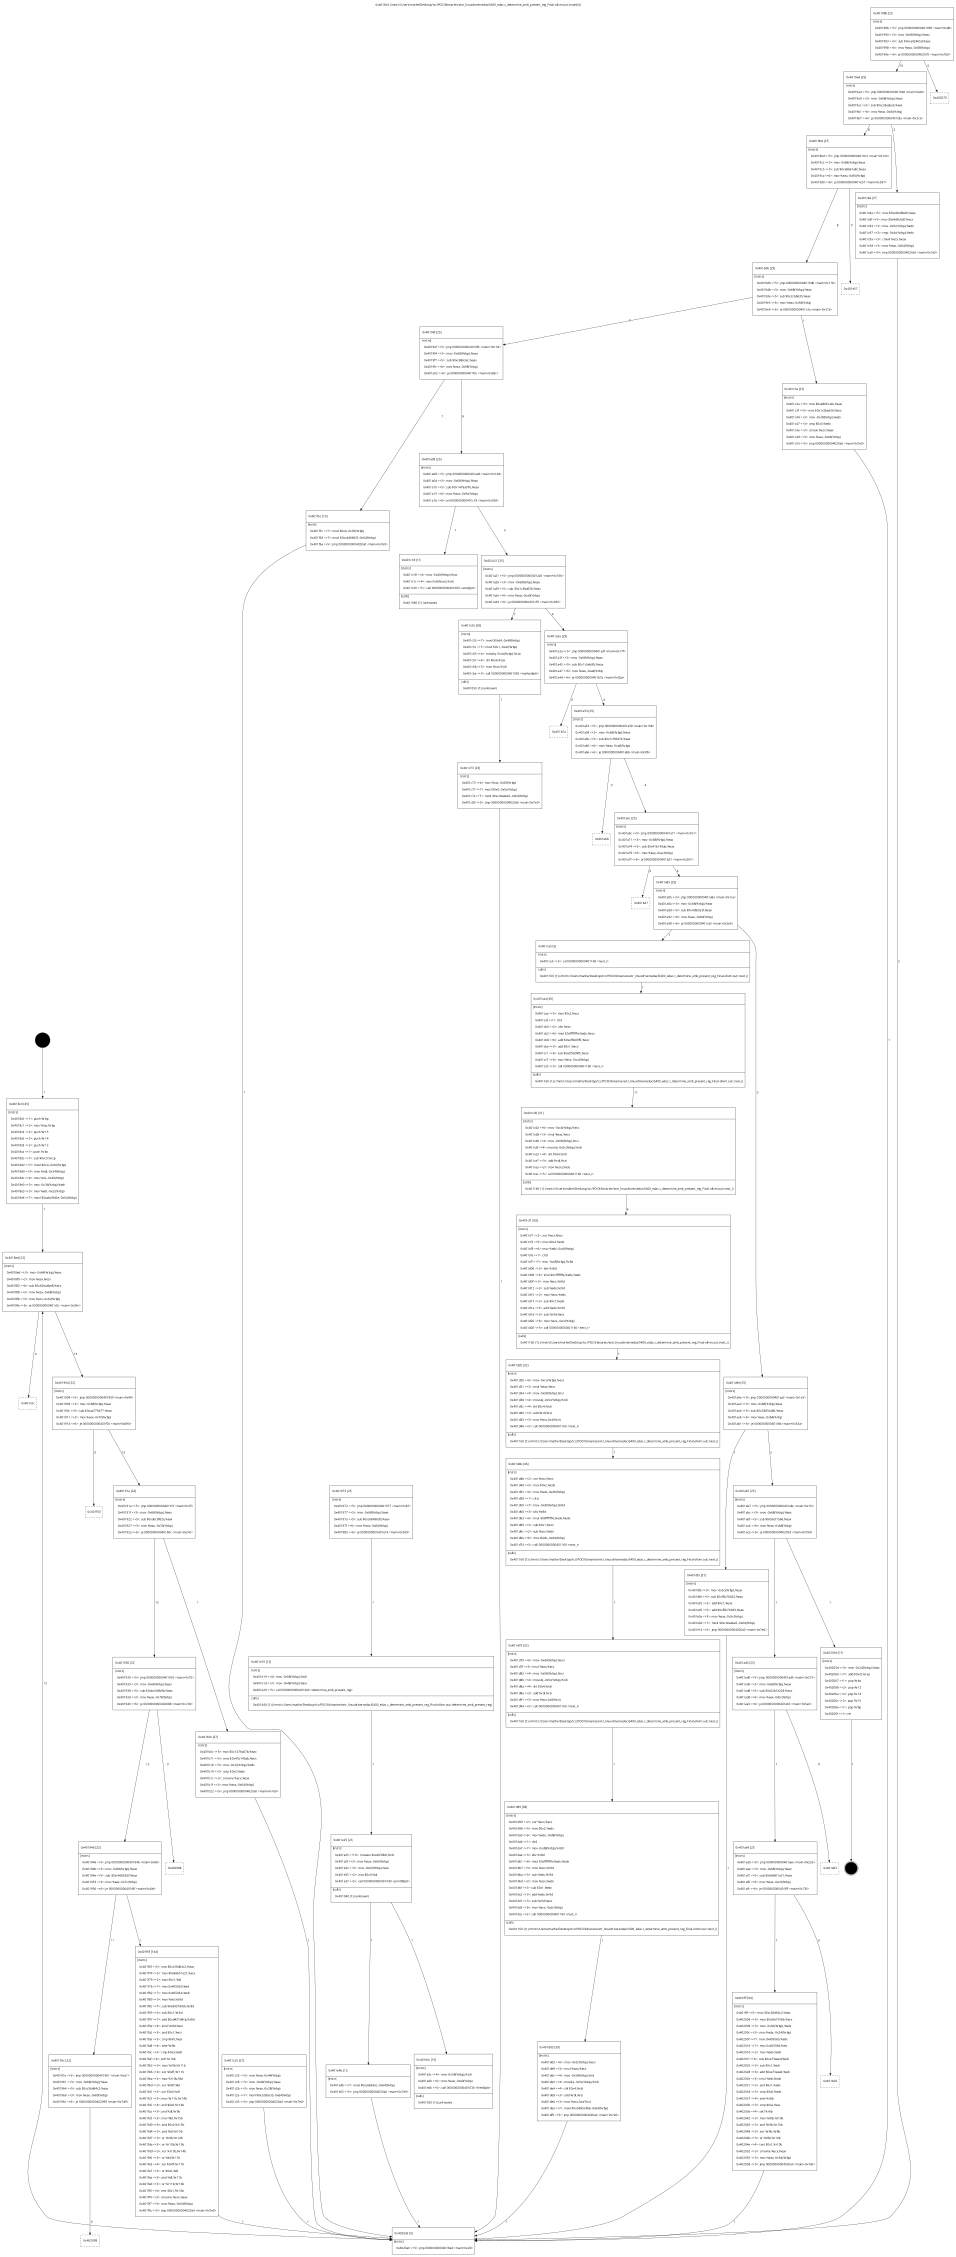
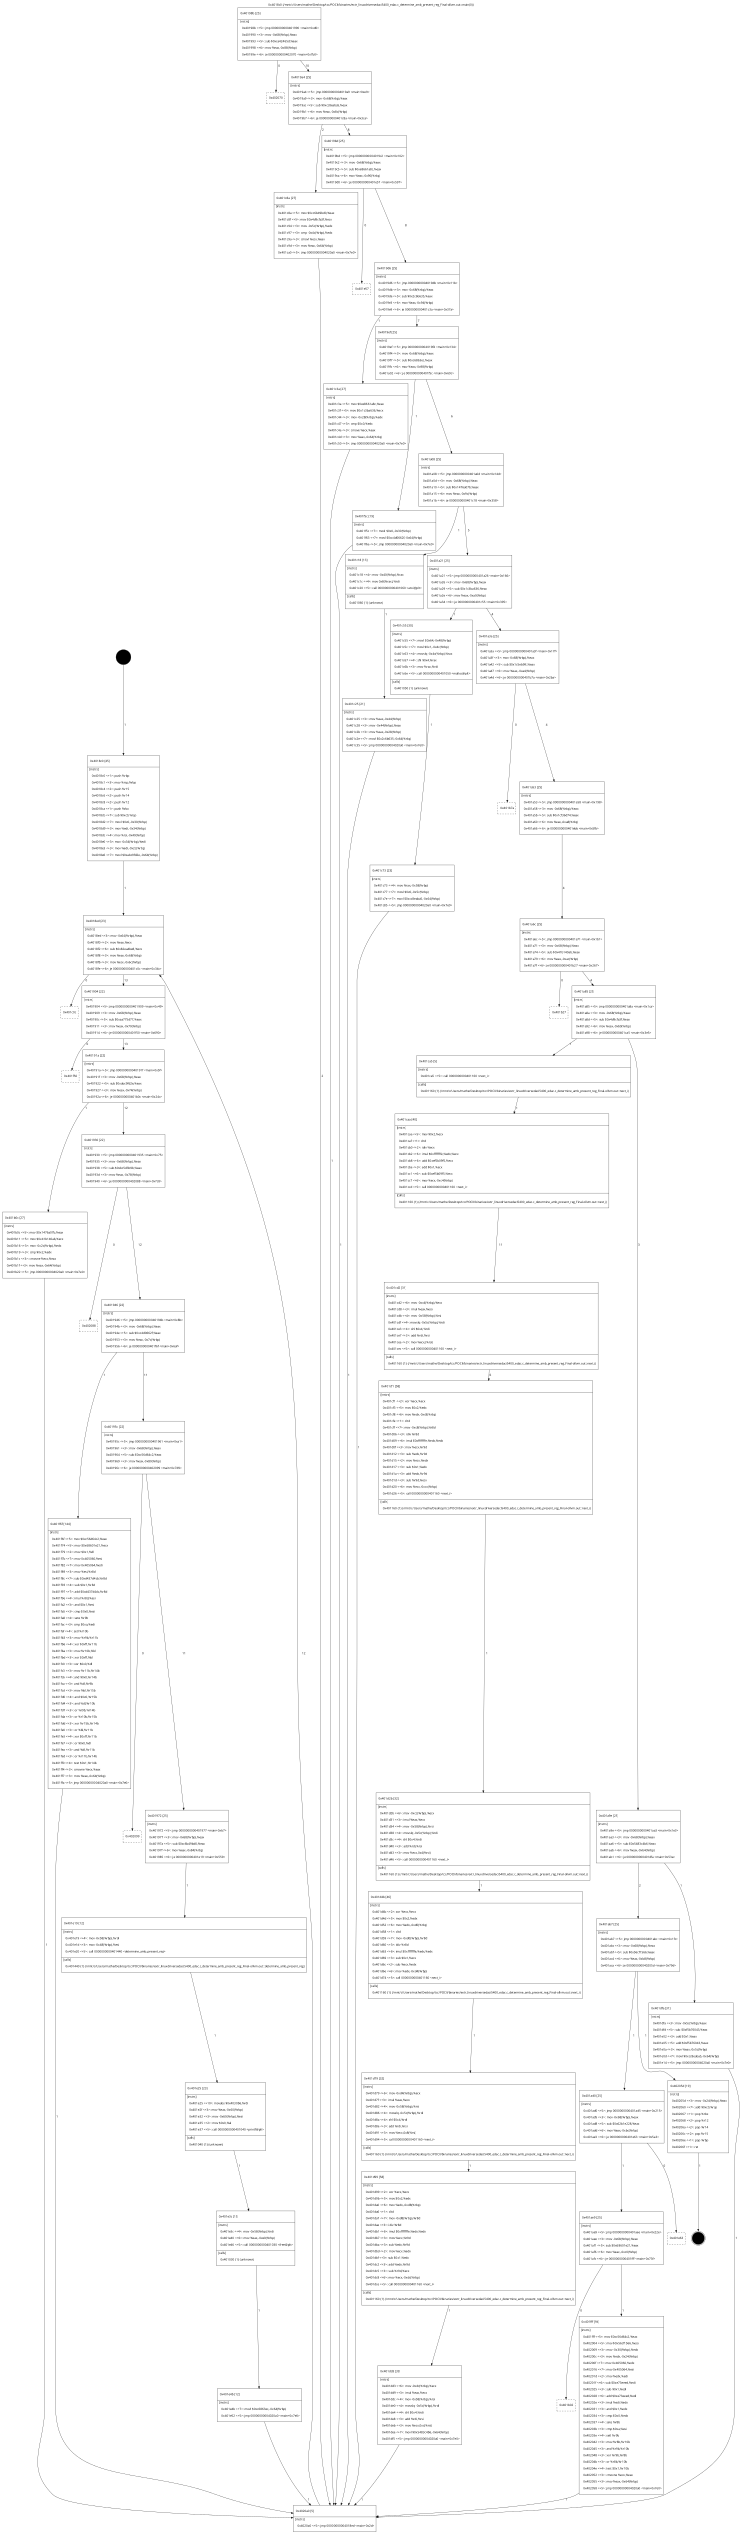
none -> (384, 653)
(601, 839) -> none
none -> (165, 1641)
(370, 1982) -> (258, 2326)
